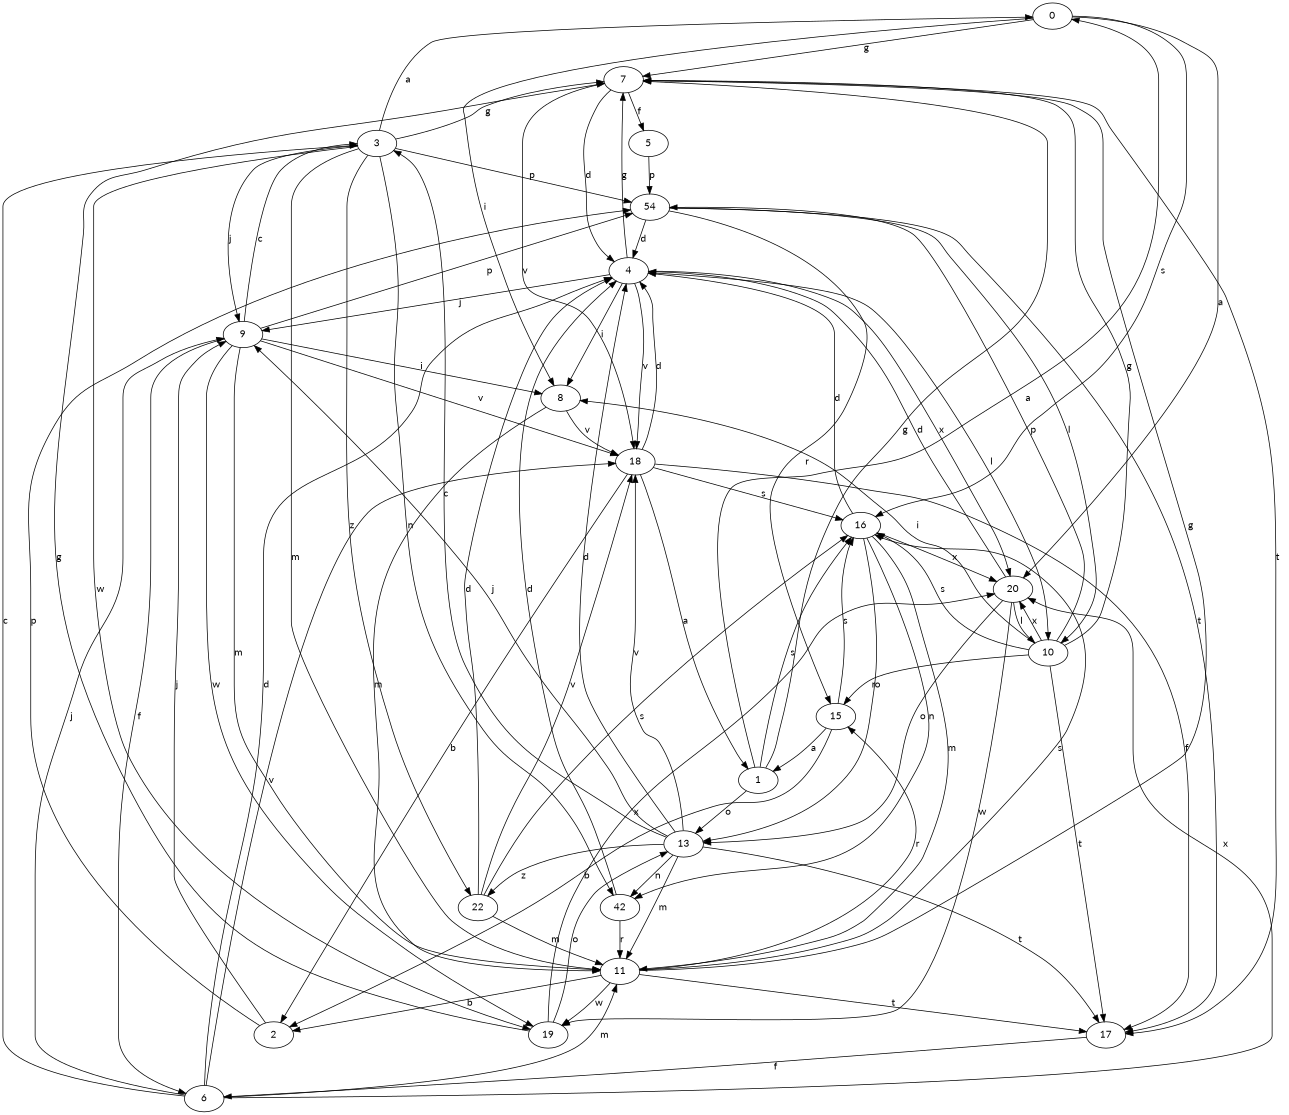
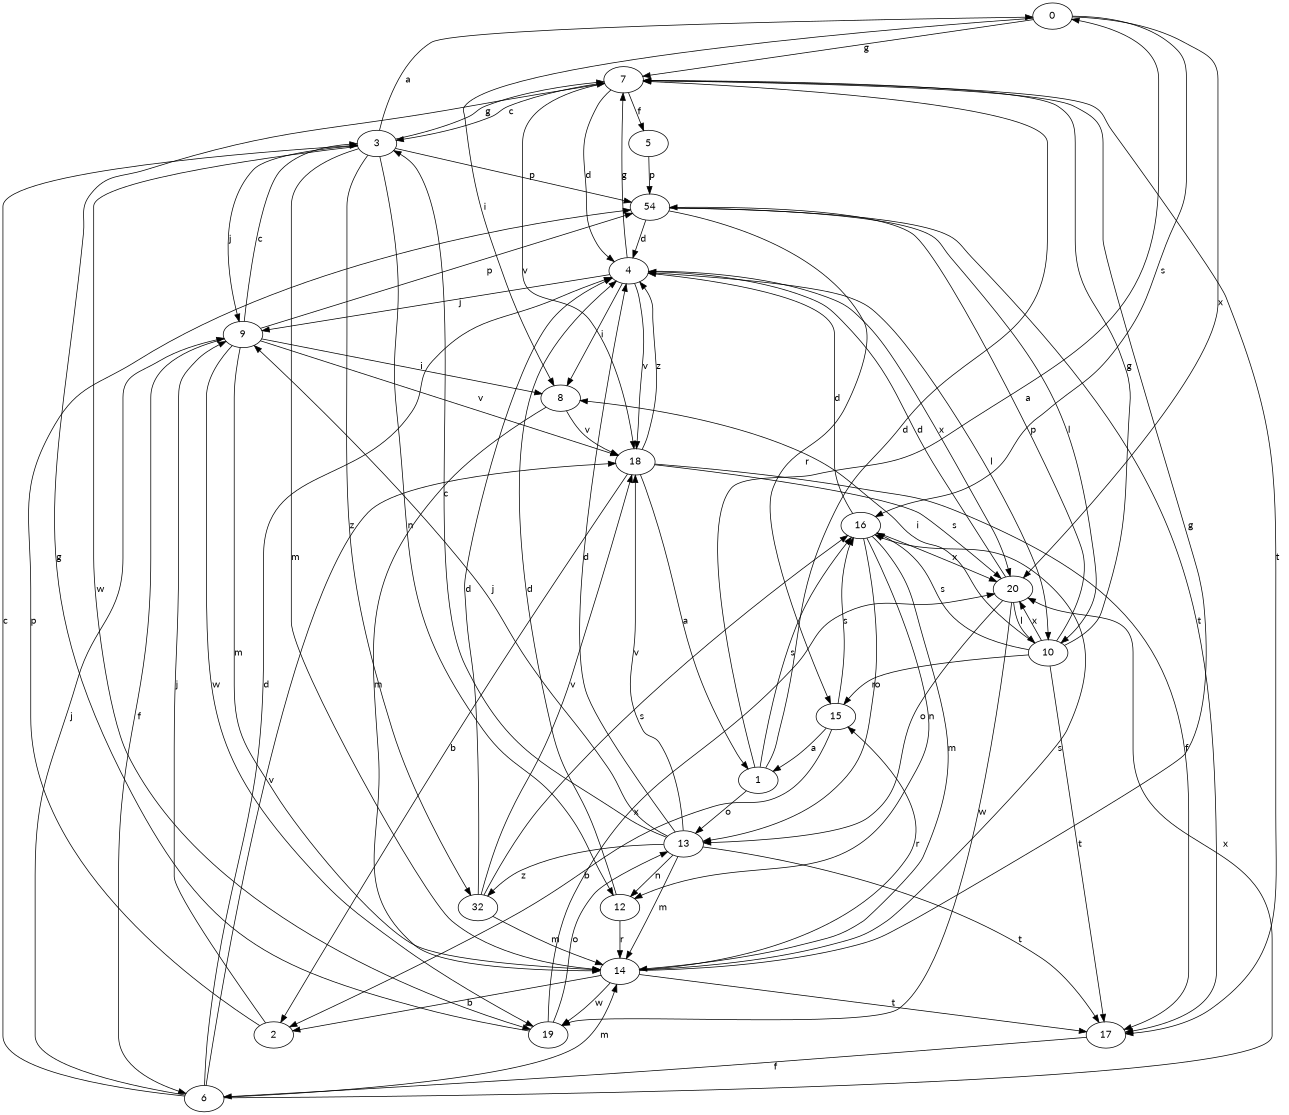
none -> (503, 109)
(1221, 303) -> (1221, 303)
(659, 366) -> (659, 366)
(905, 430) -> (905, 430)
(744, 493) -> (827, 489)
(478, 908) -> (478, 908)
(620, 908) -> (620, 908)
(620, 971) -> (620, 971)
